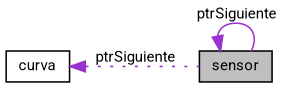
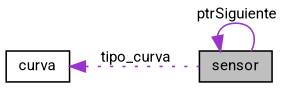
(134, 58) -> (134, 58)
